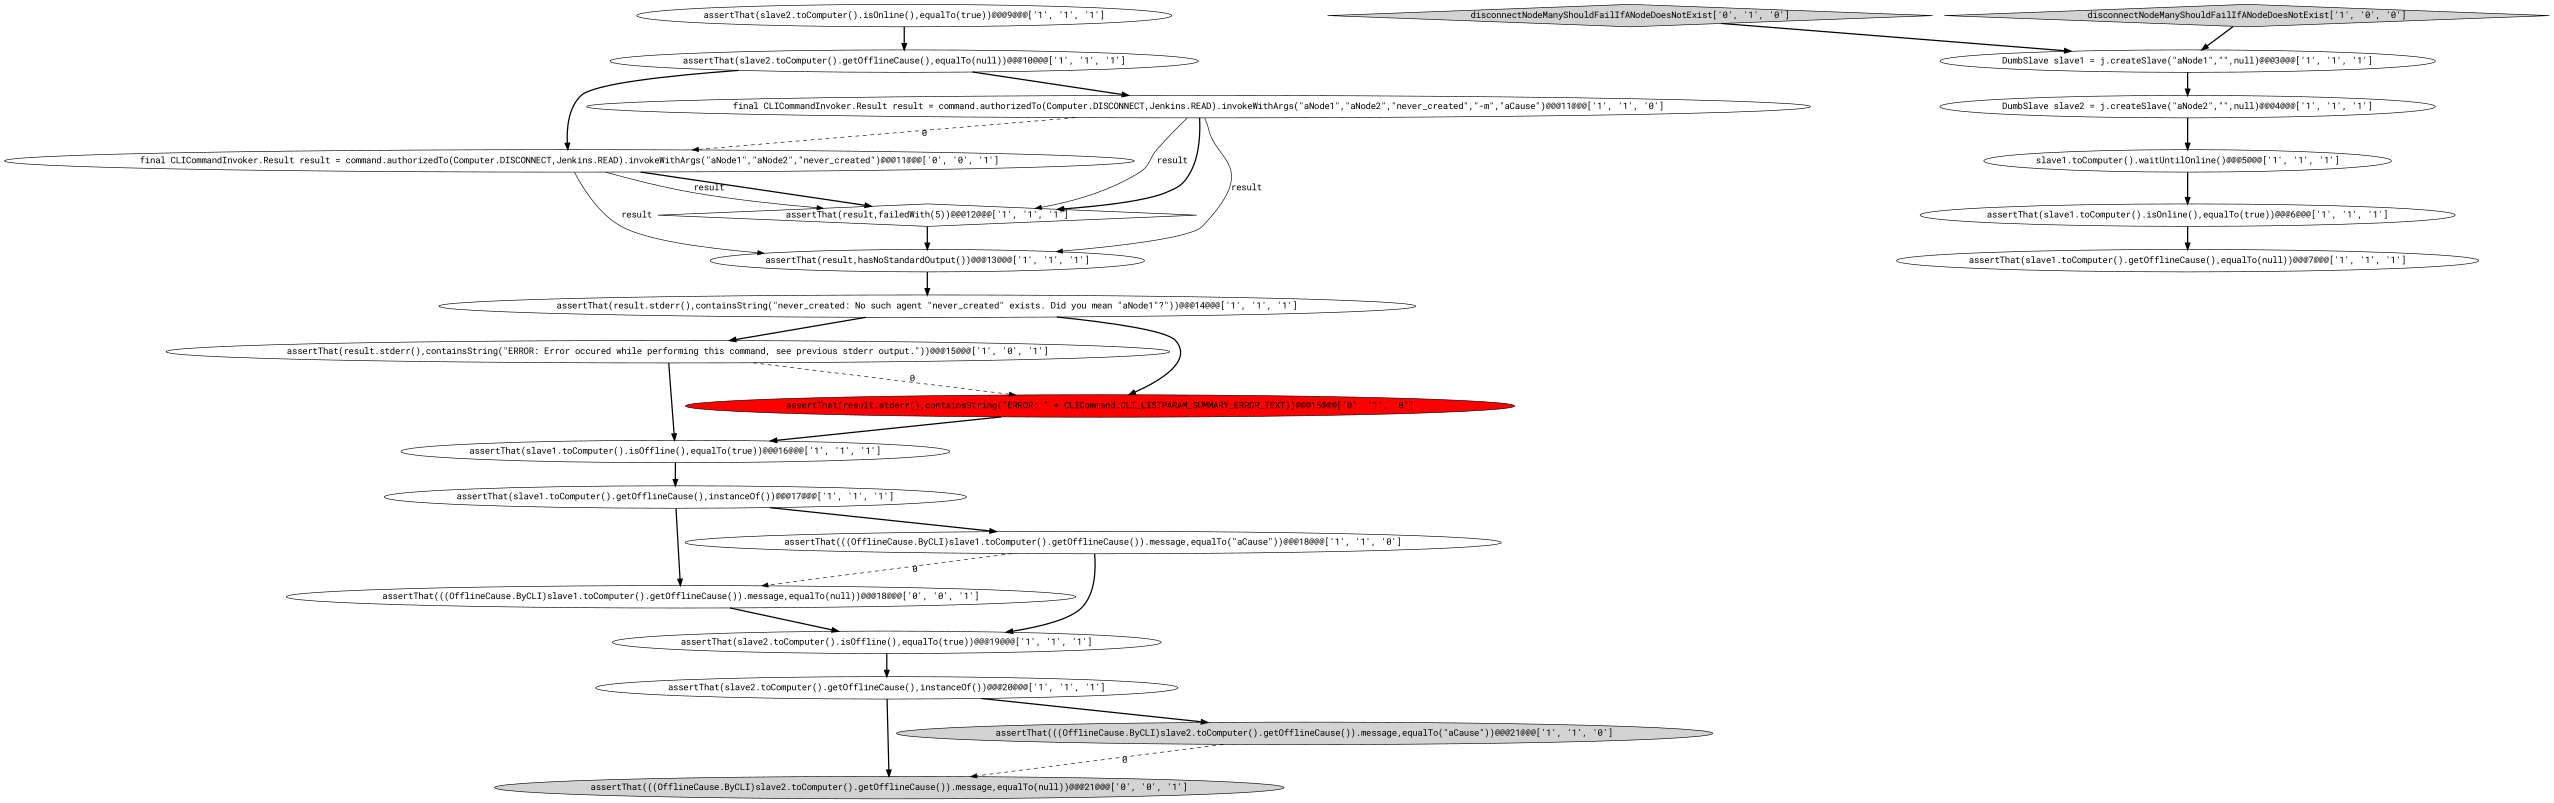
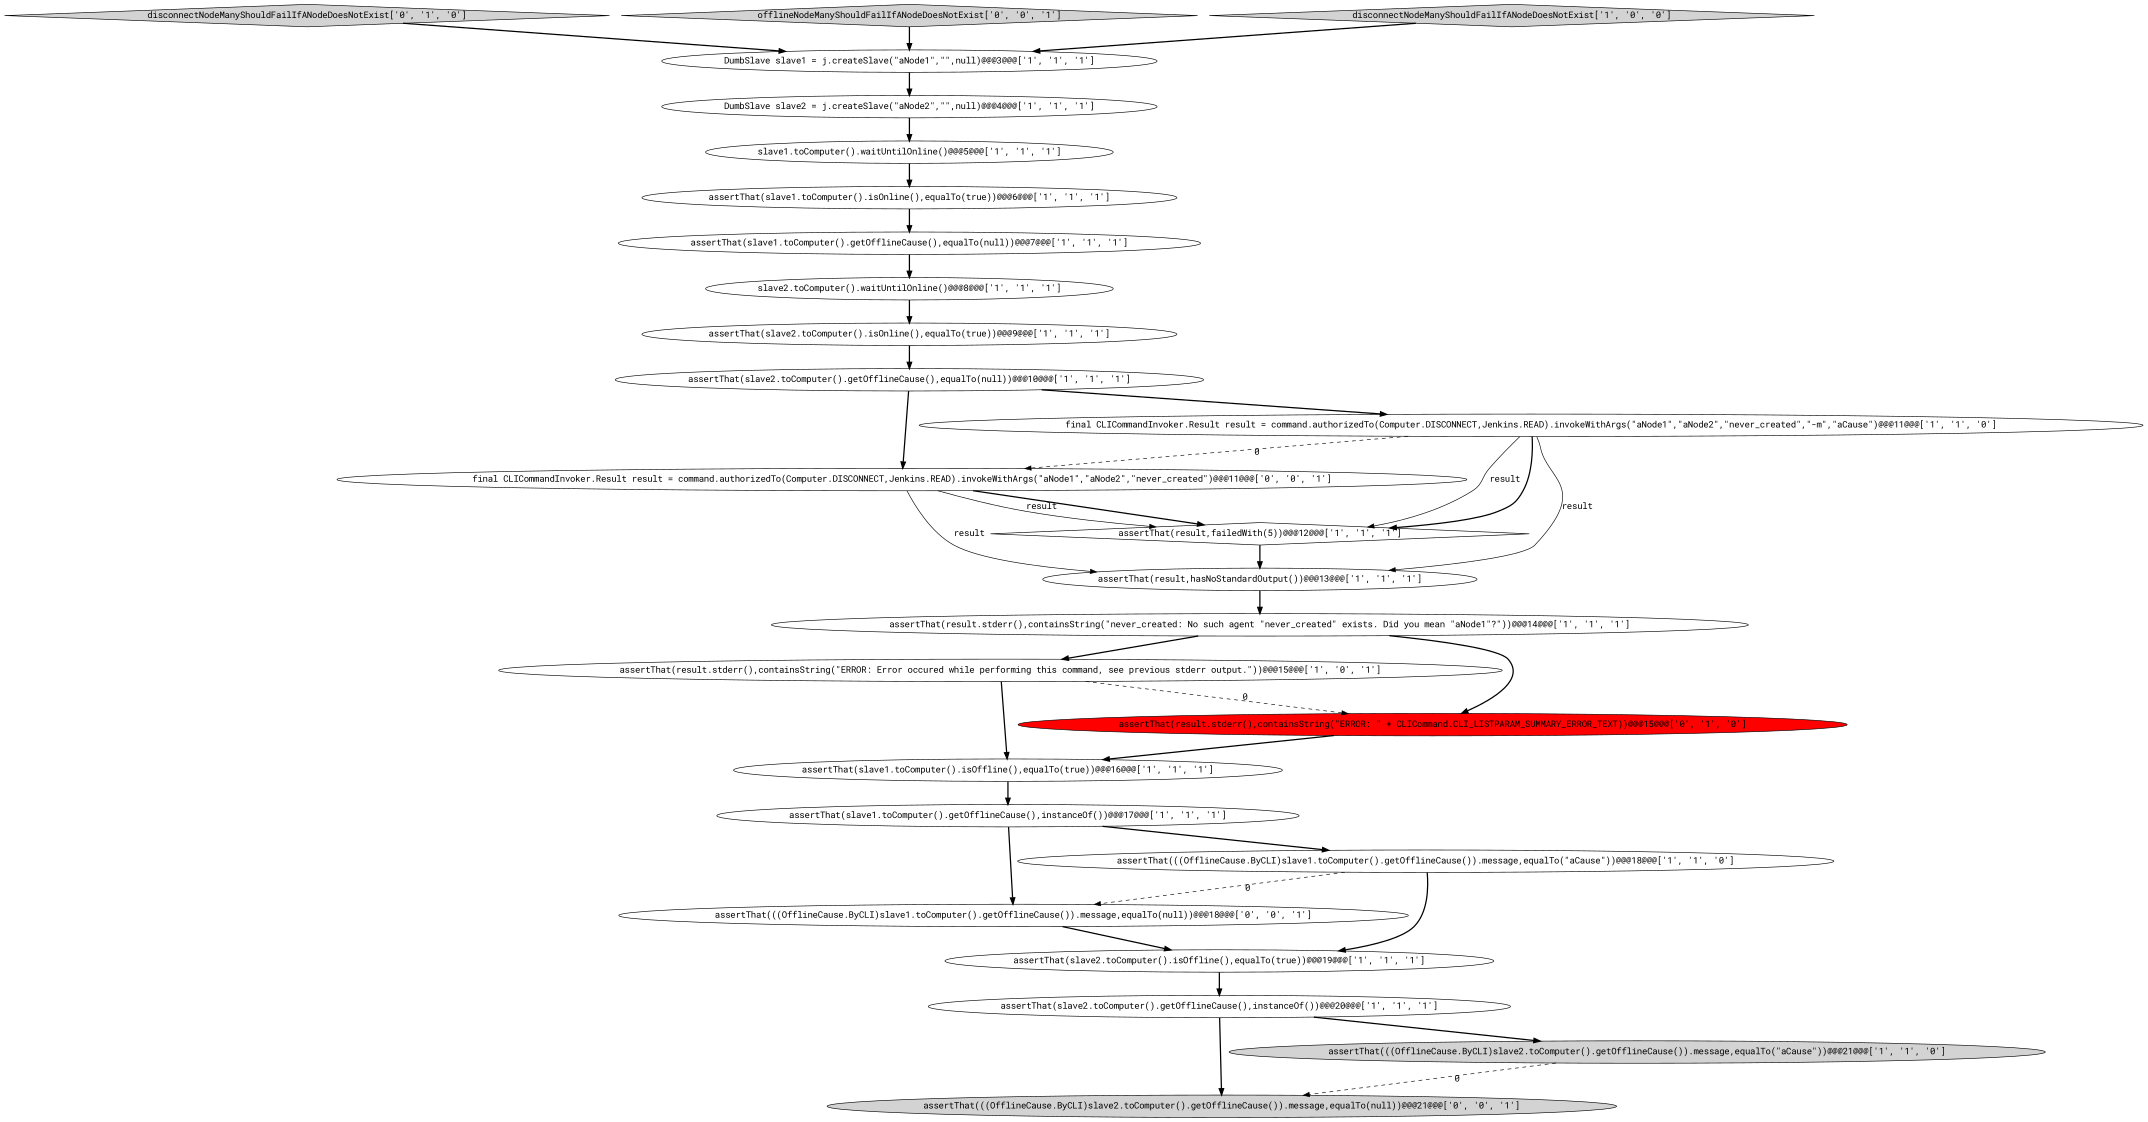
none -> (909, 16)
none -> (909, 289)
